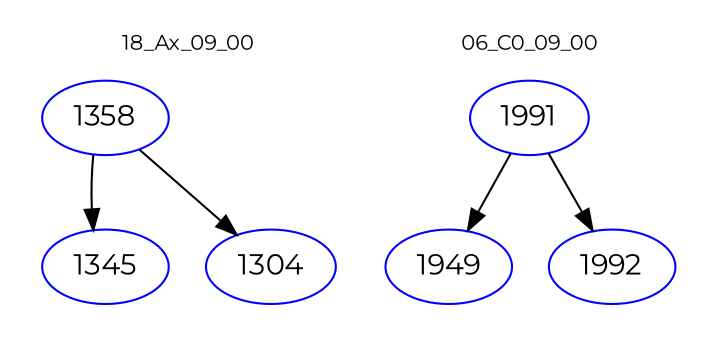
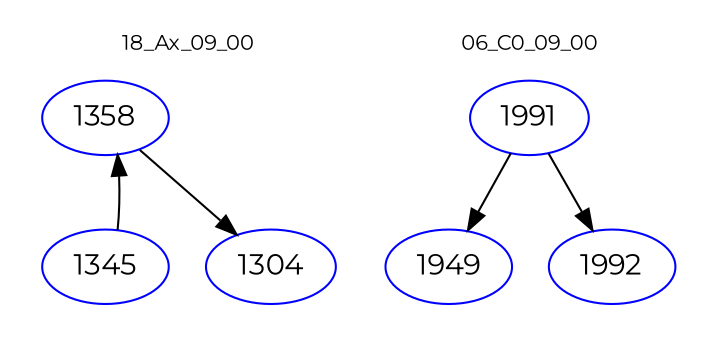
(92, 182) -> (119, 203)
